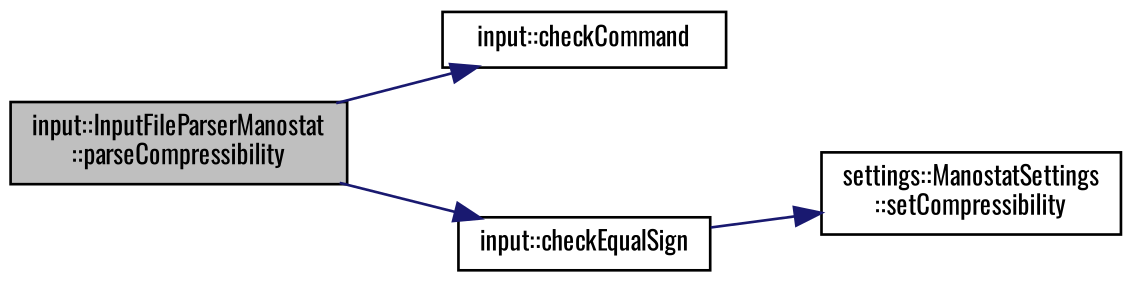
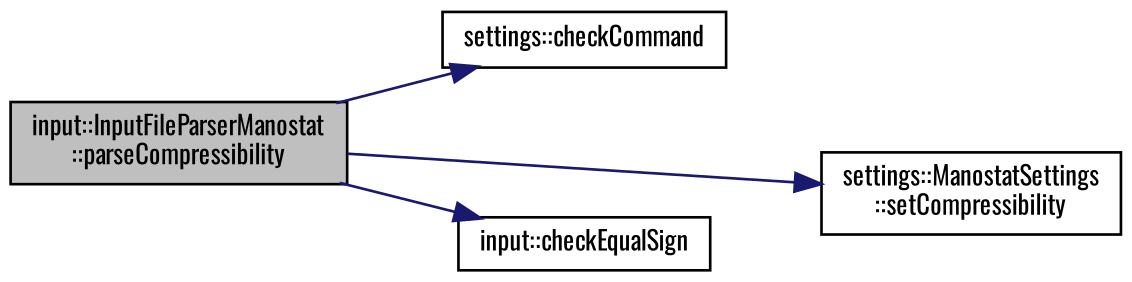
(584, 40) -> (584, 40)
(753, 222) -> (571, 168)
